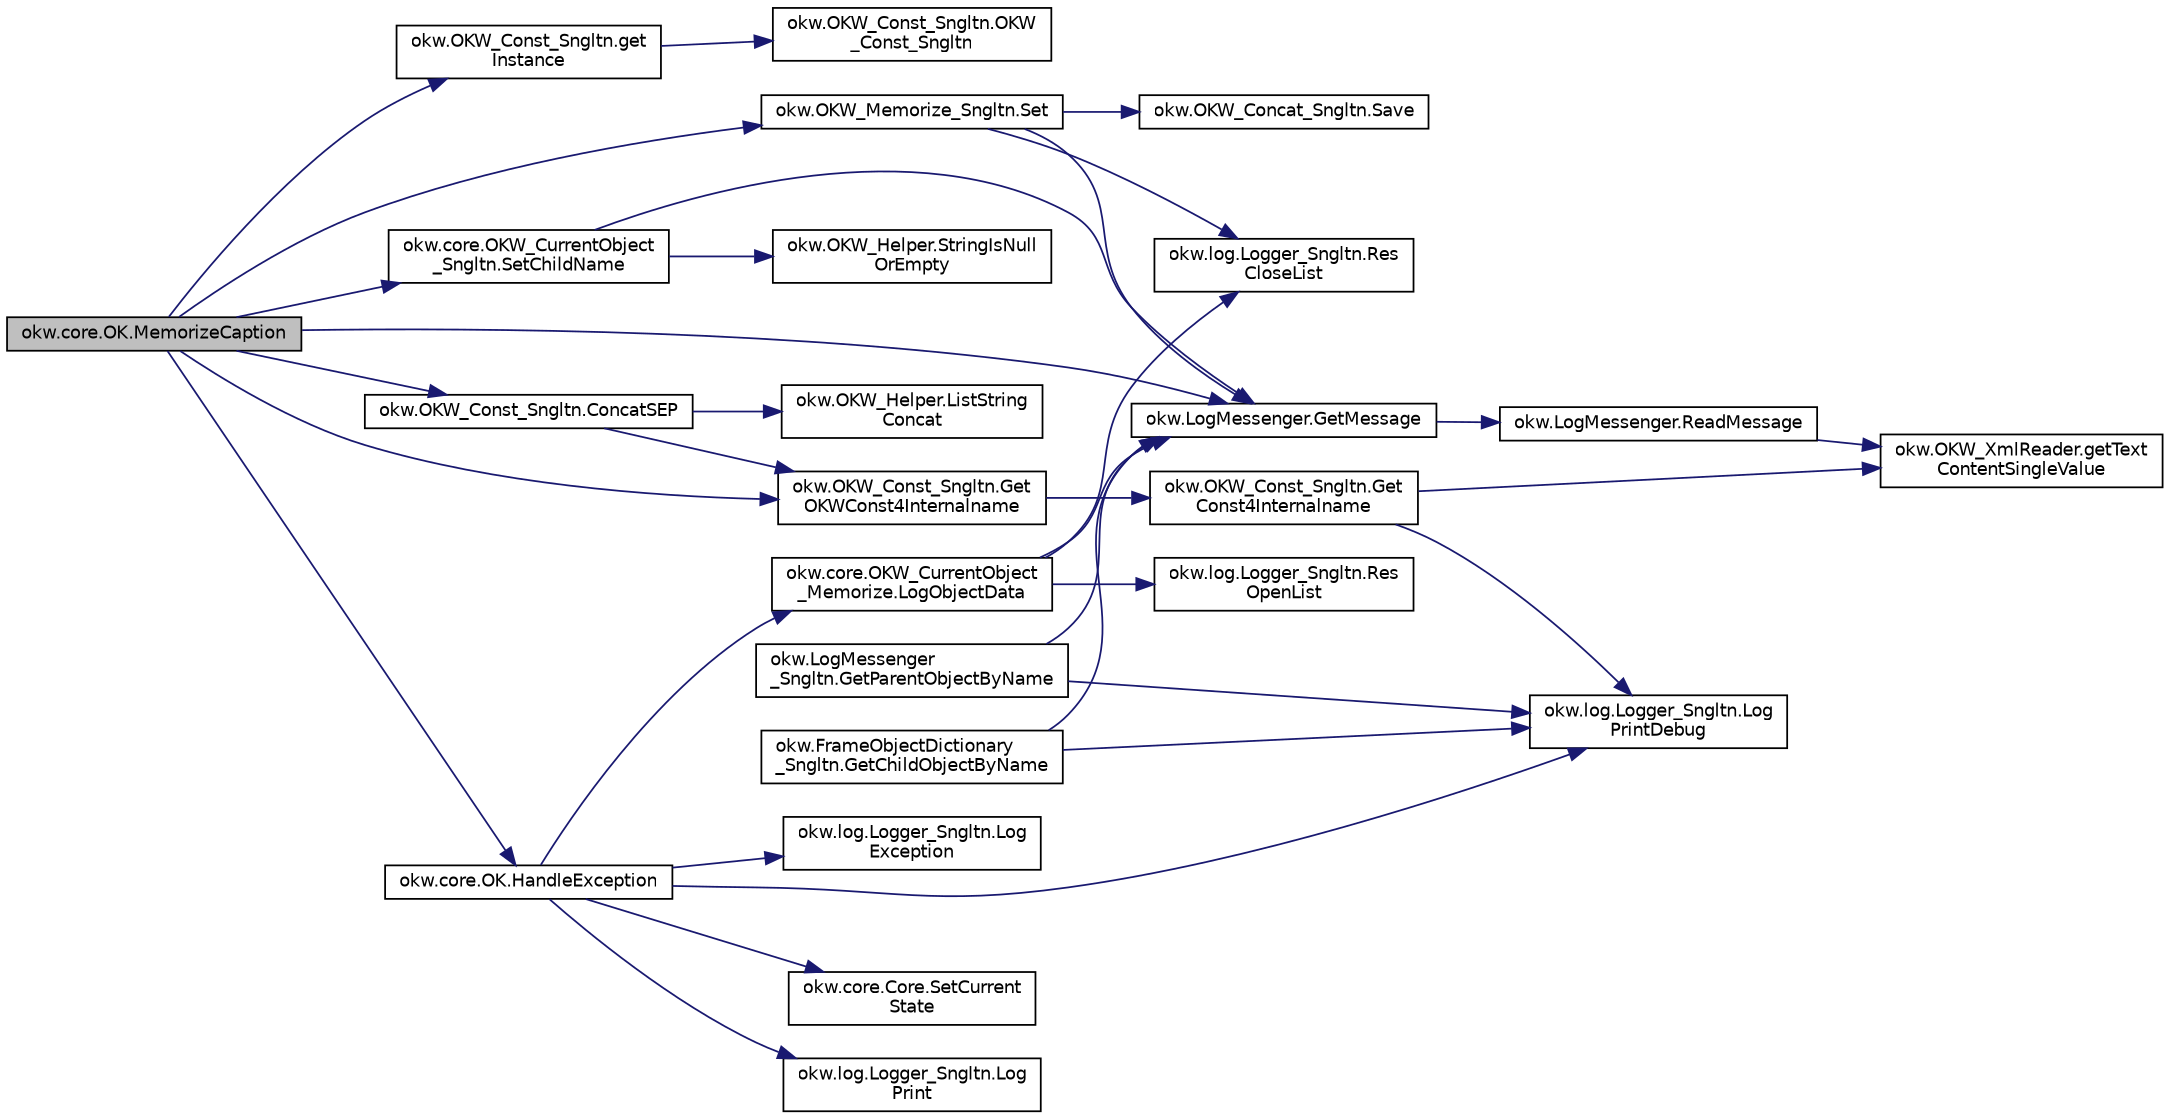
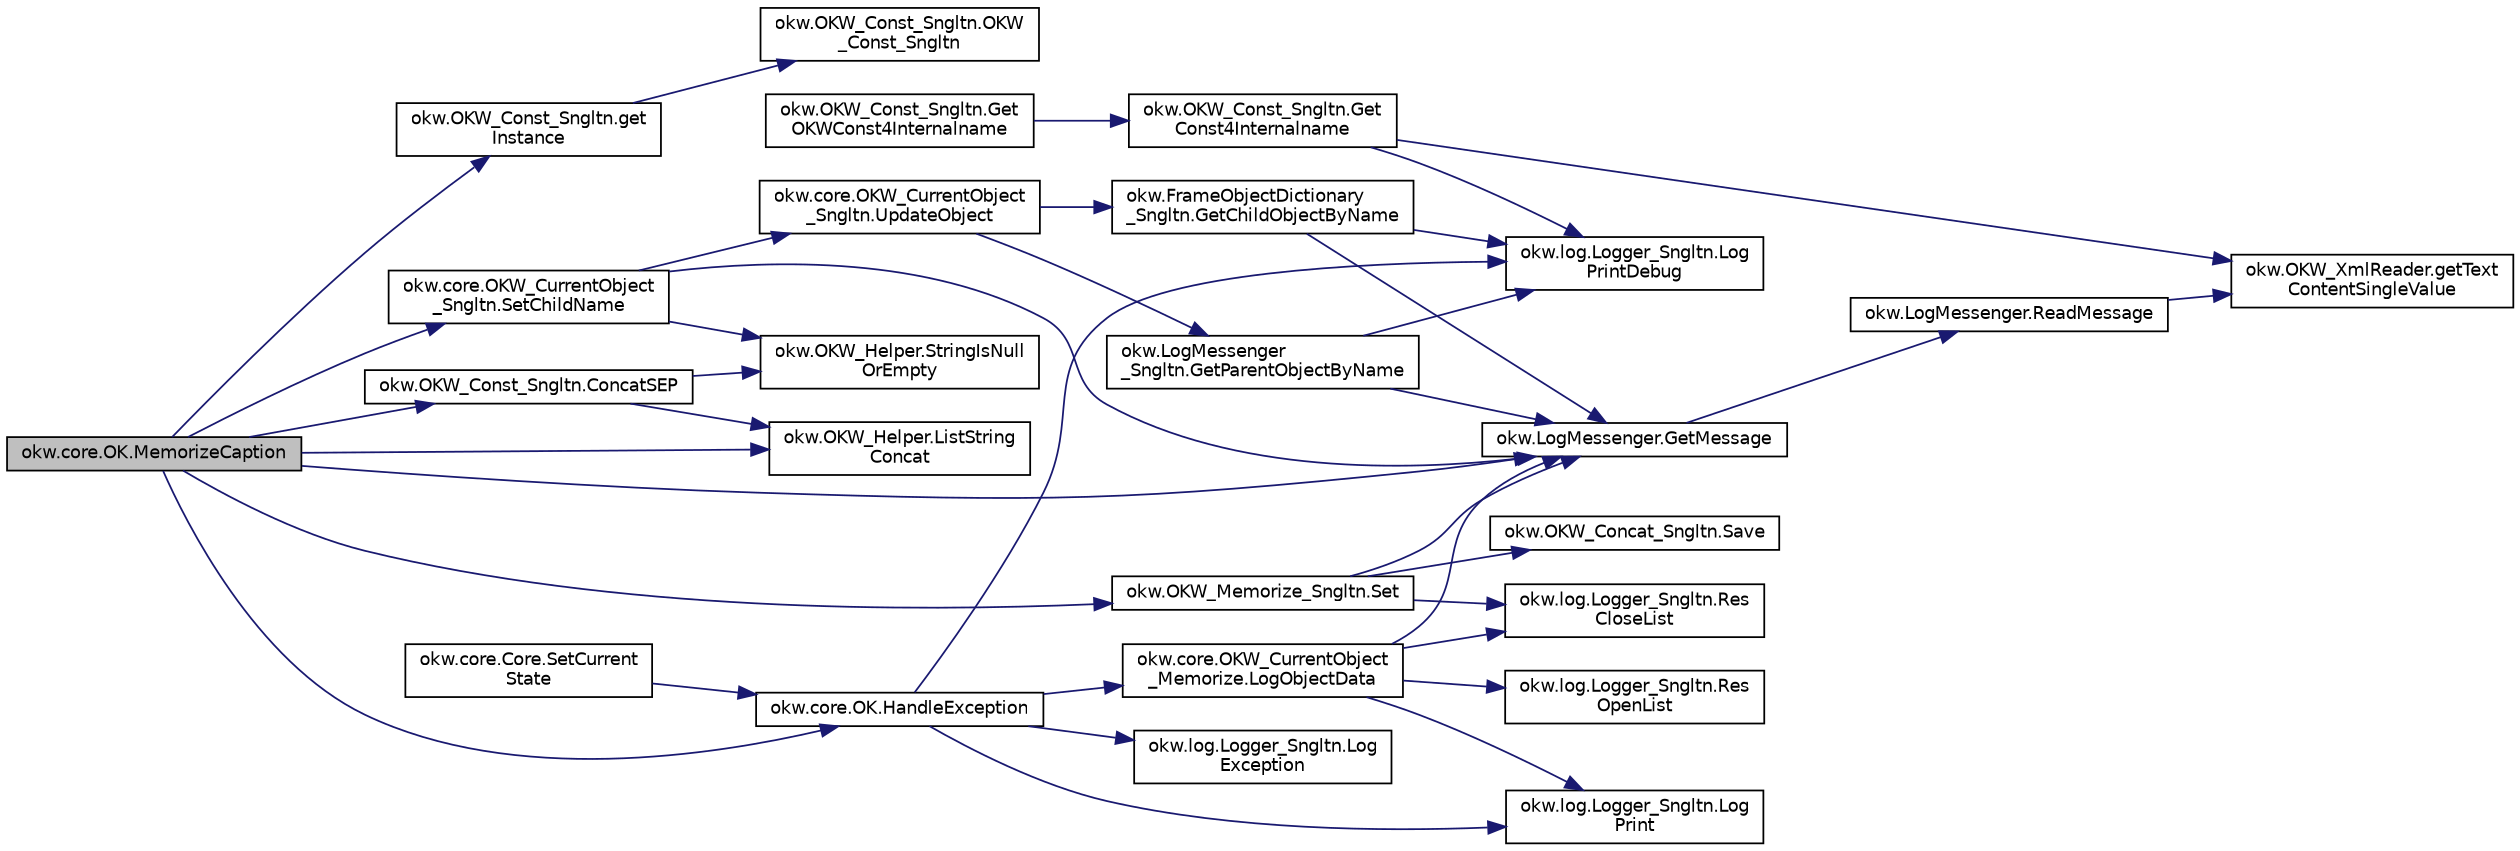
none -> (900, 207)
(690, 448) -> (718, 374)
(458, 468) -> (526, 451)
none -> (1469, 735)
(696, 933) -> (695, 688)
